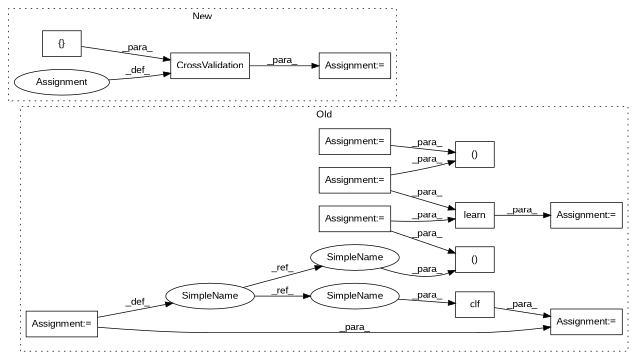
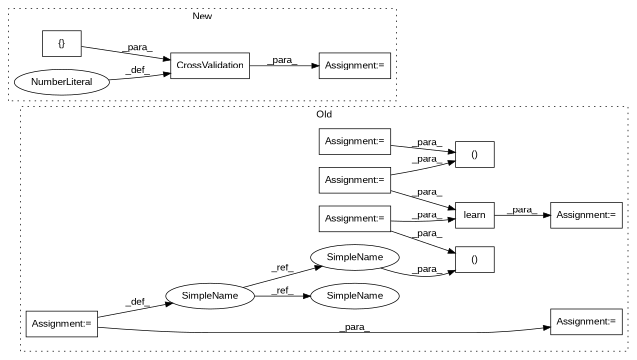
(62, 82) -> (62, 82)
(475, 305) -> none
